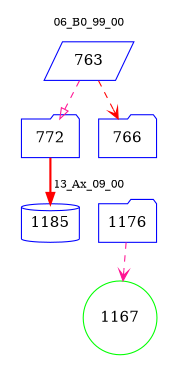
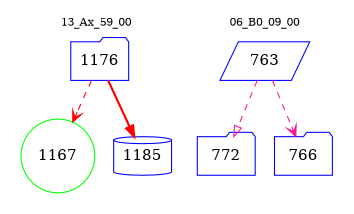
(89, 23) -> (265, 23)
(106, 95) -> (282, 103)
(50, 181) -> (119, 104)
(89, 185) -> (96, 23)
(125, 256) -> (84, 96)
